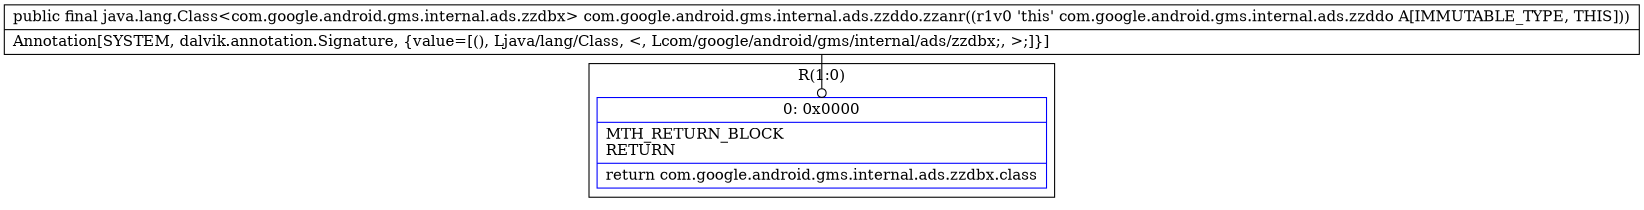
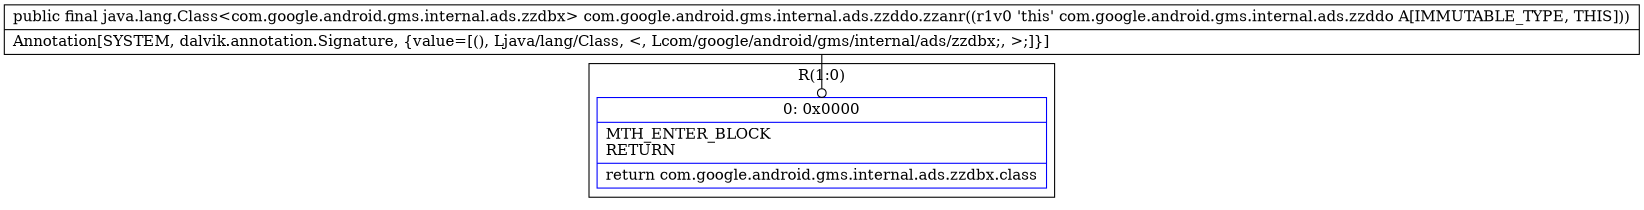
(695, 134) -> (689, 134)
